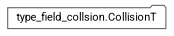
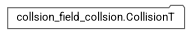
(87, 18) -> (96, 18)
